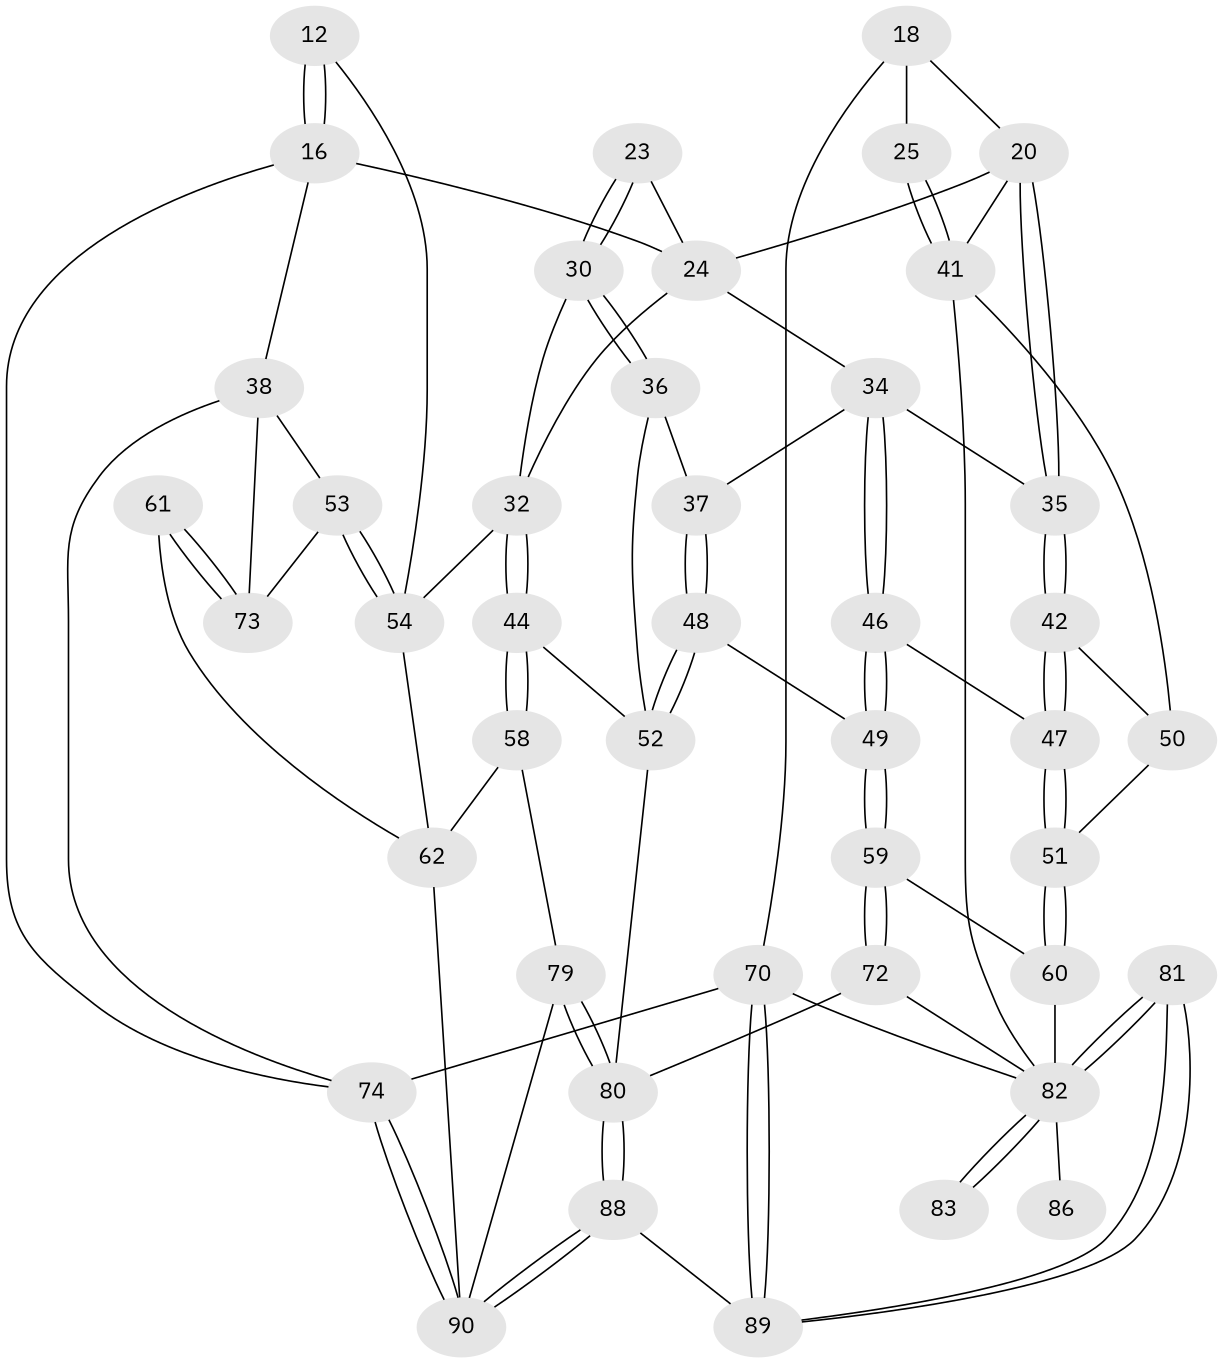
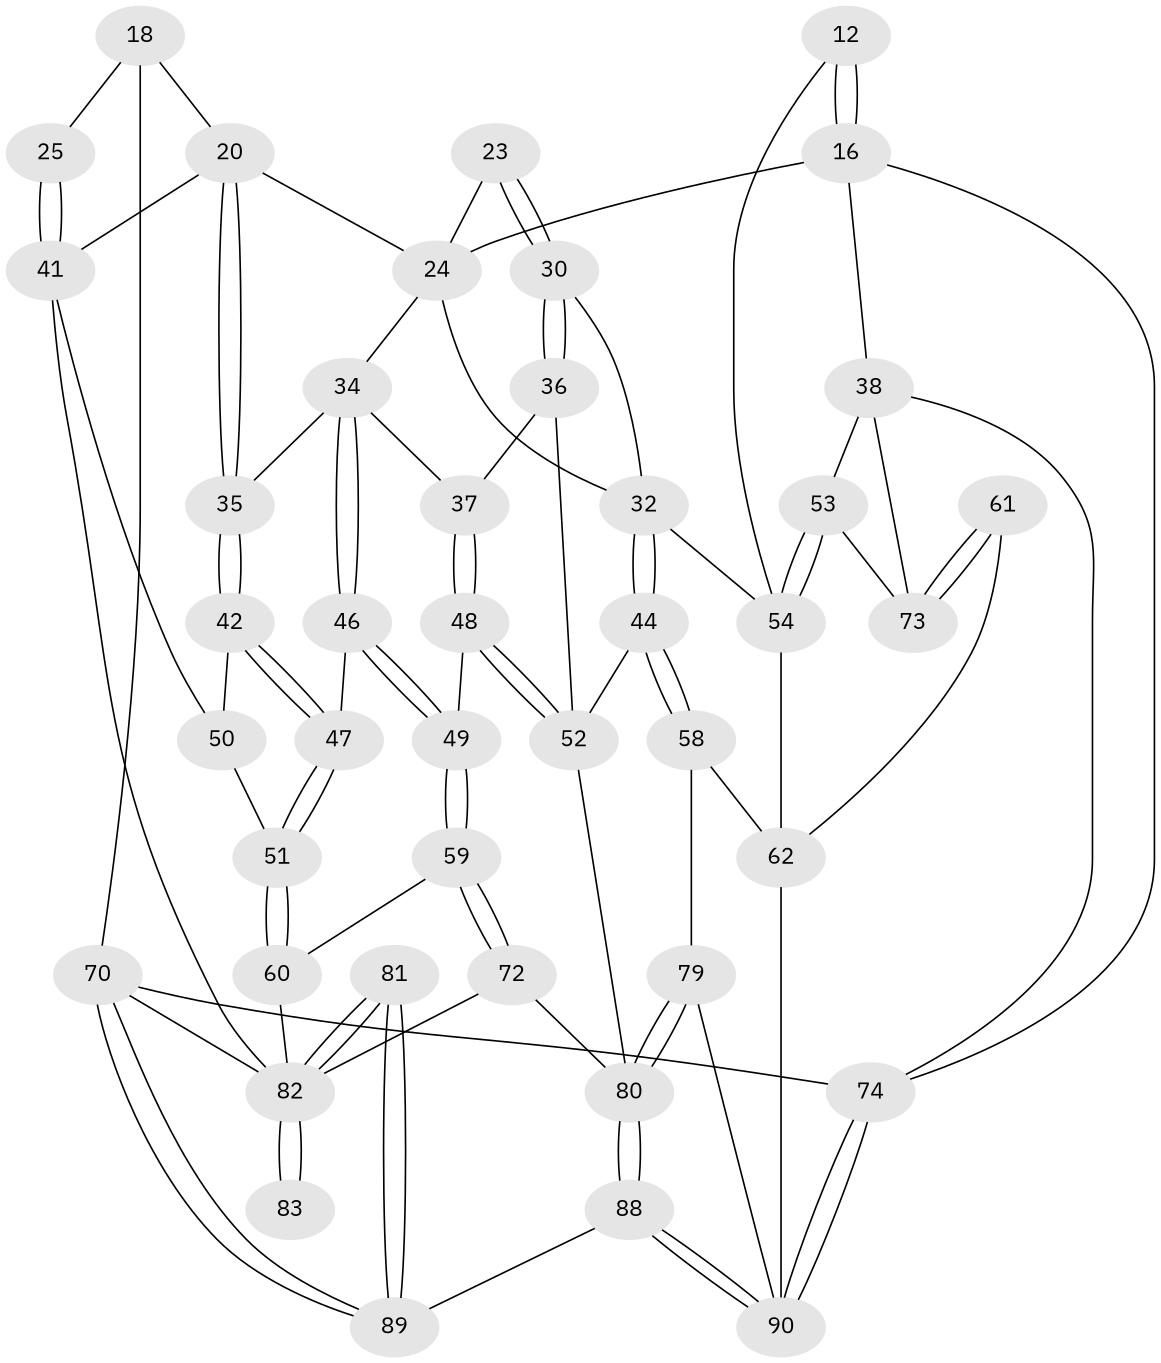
(1061, 1210) -> none
